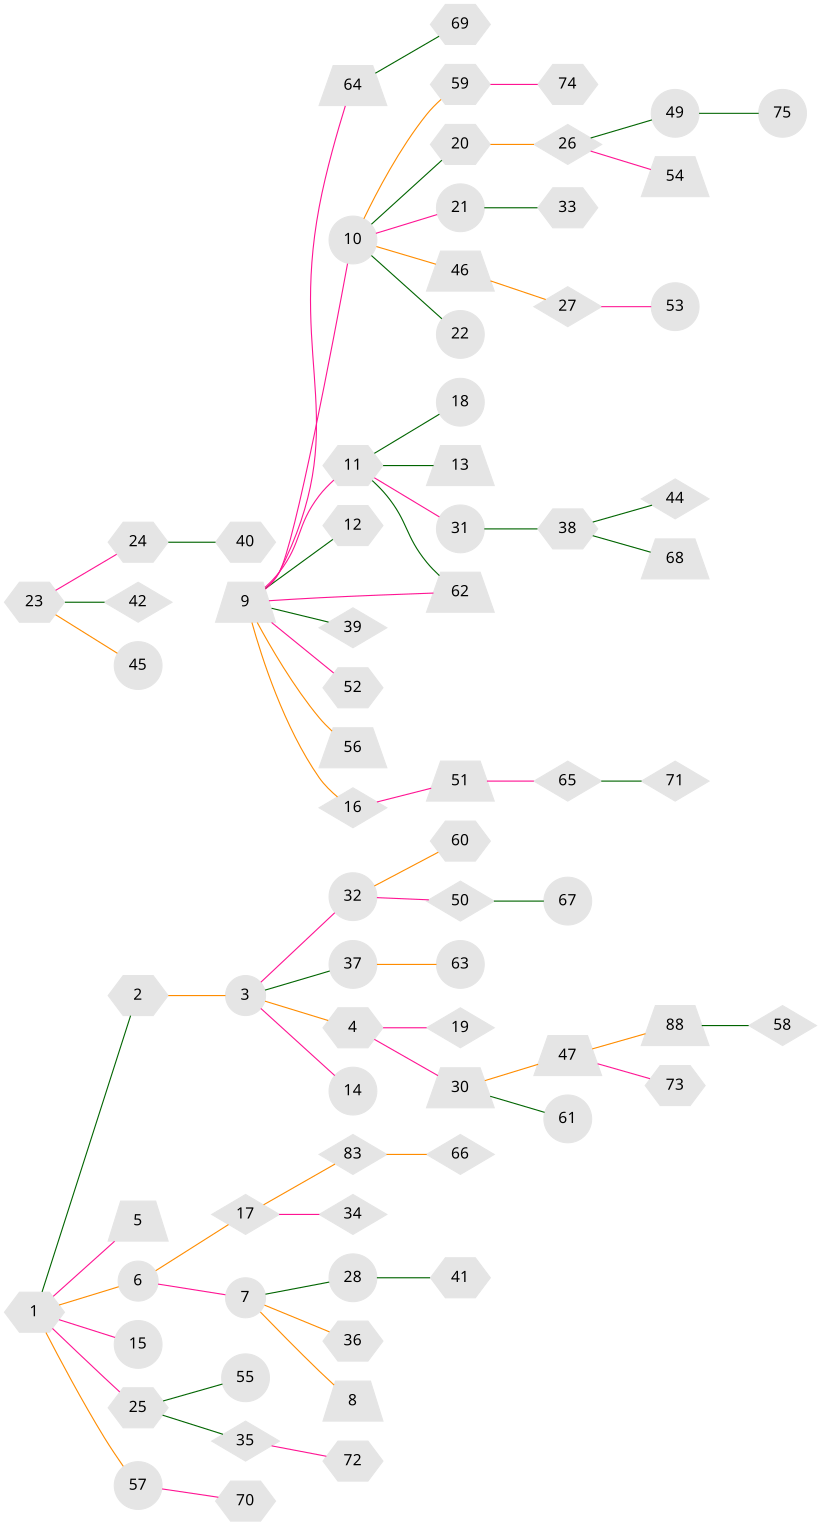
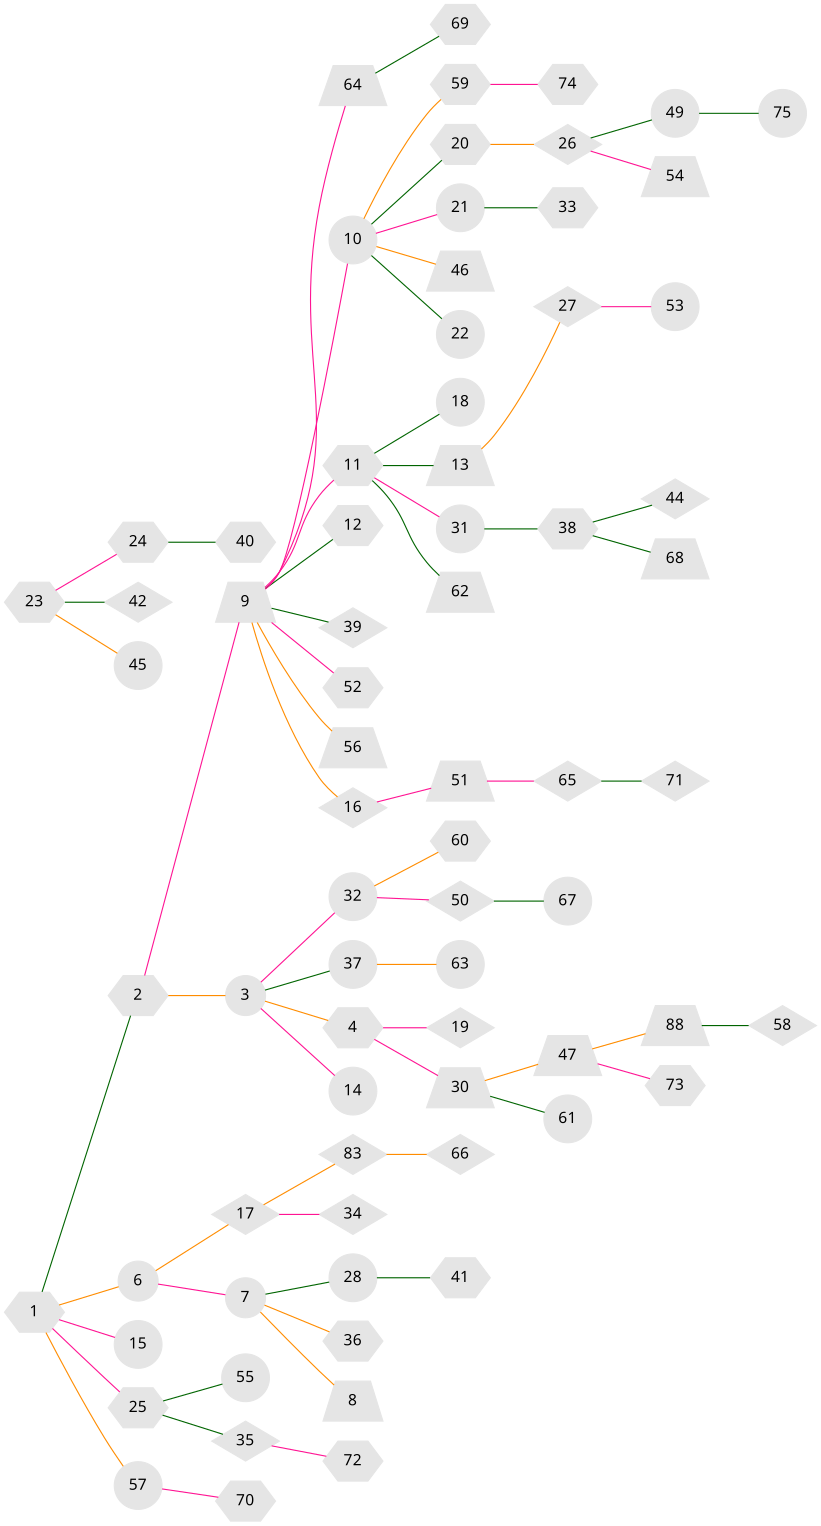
(518, 290) -> (525, 389)
(351, 596) -> (192, 799)
(138, 1221) -> none
